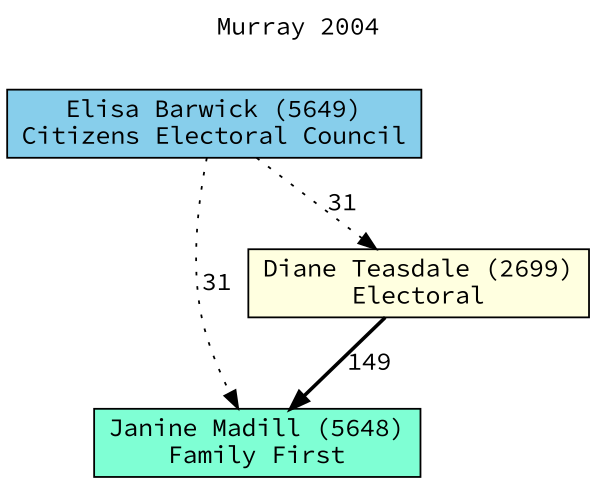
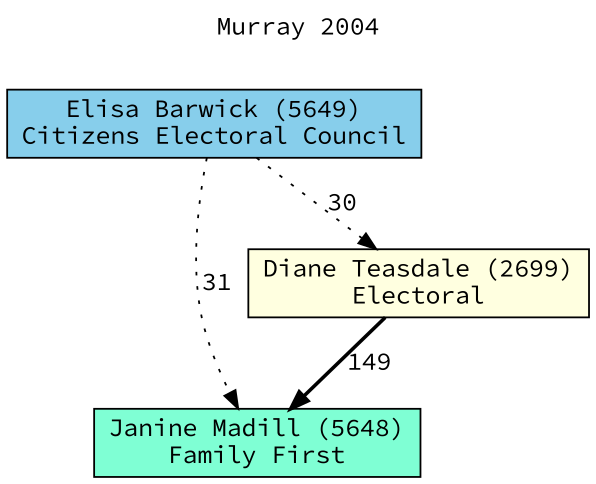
(342, 204) -> (342, 204)
